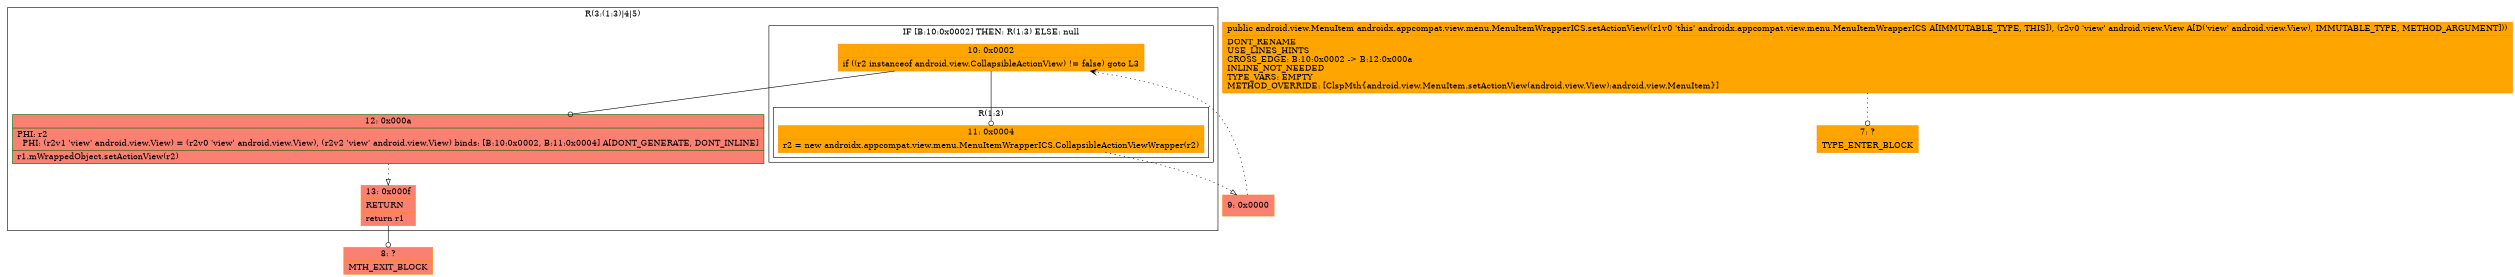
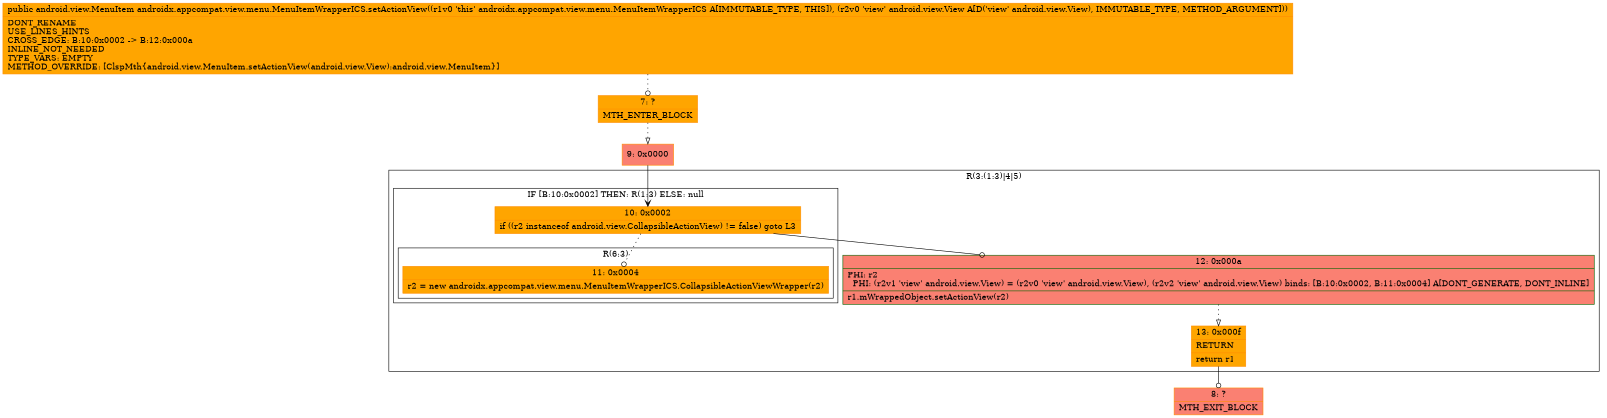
(991, 96) -> (635, 244)
(1201, 101) -> (648, 183)
(991, 114) -> (616, 255)
(1868, 146) -> (648, 115)
(1170, 167) -> (648, 130)
(388, 206) -> (1219, 346)
